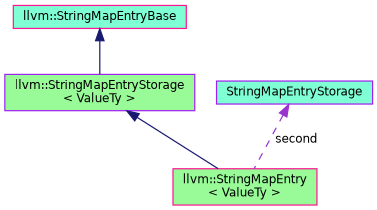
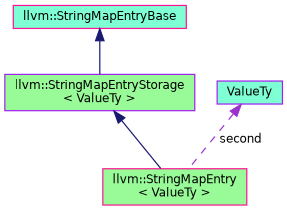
(295, 93) -> (250, 93)
